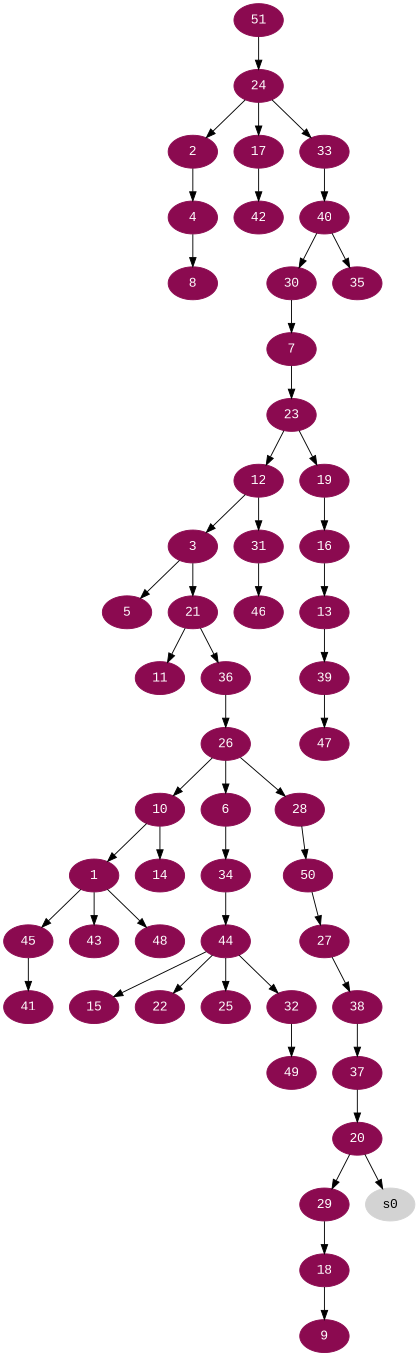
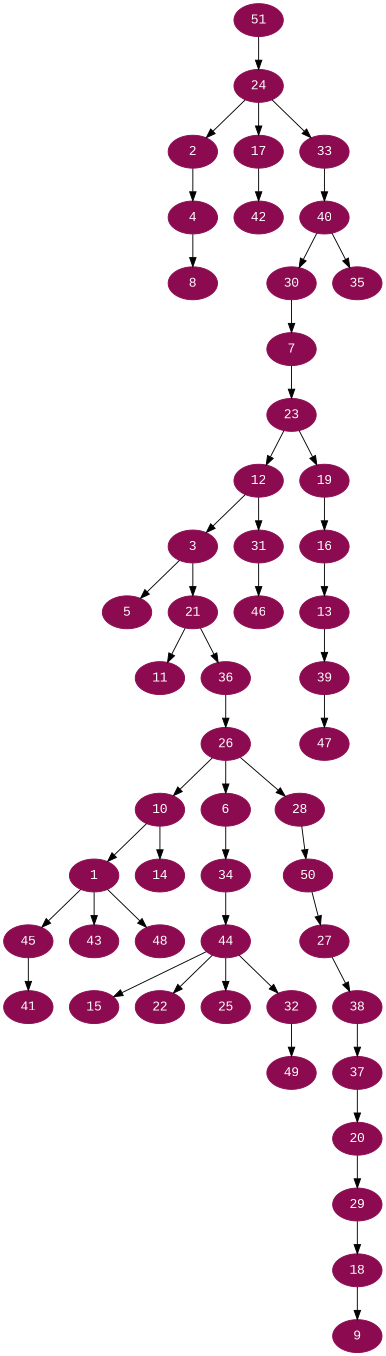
(390, 1205) -> none
